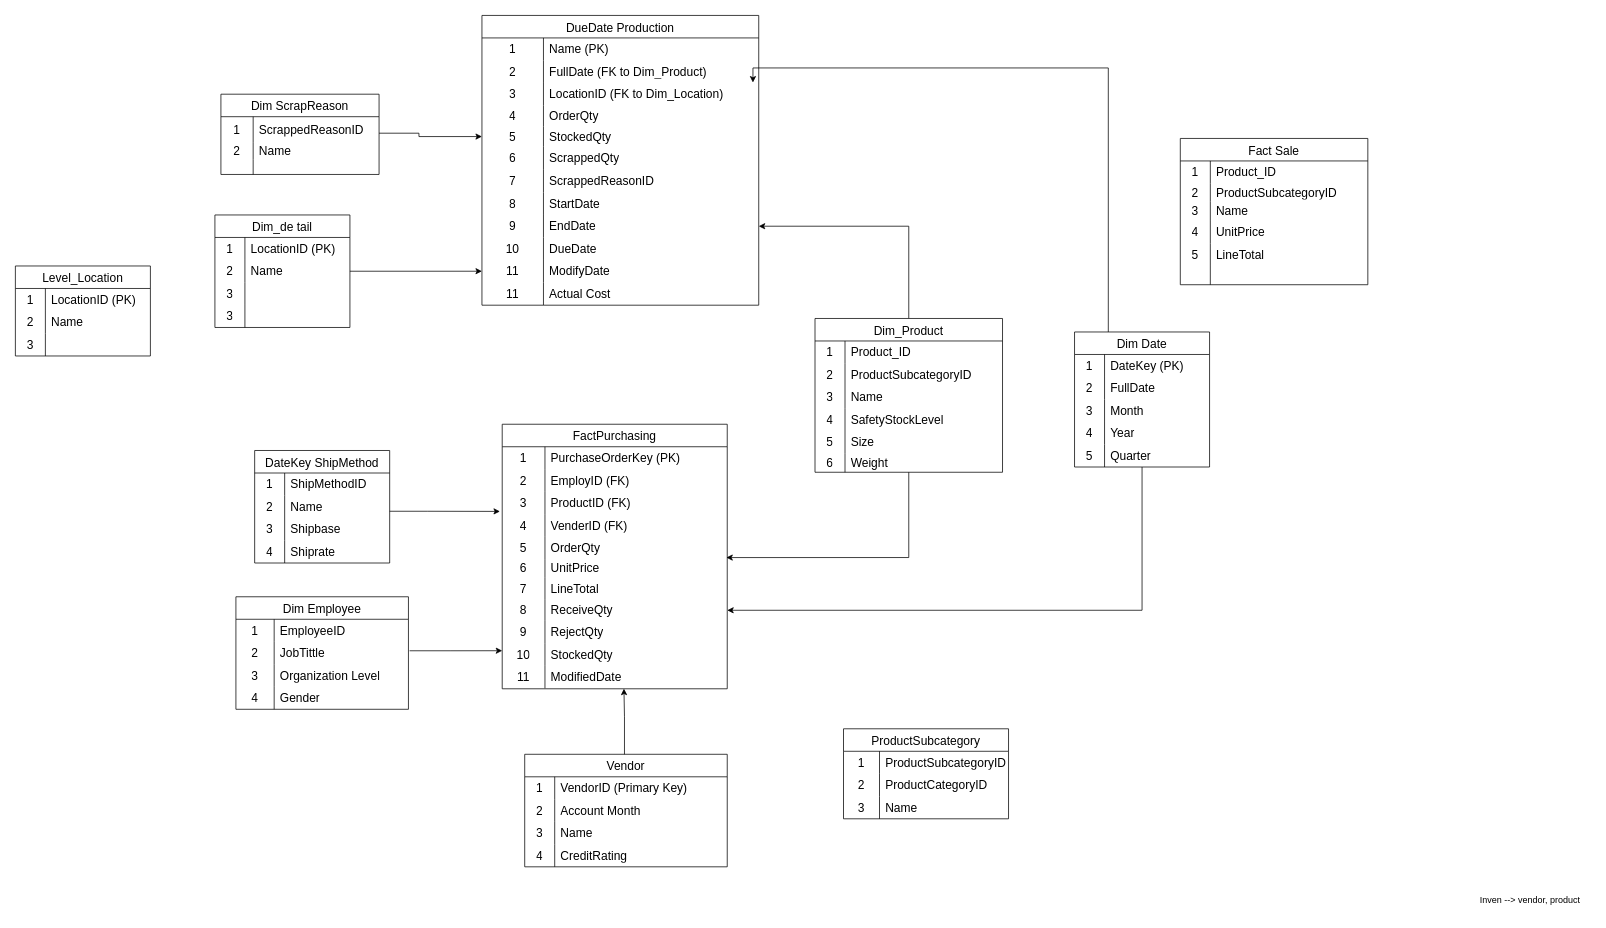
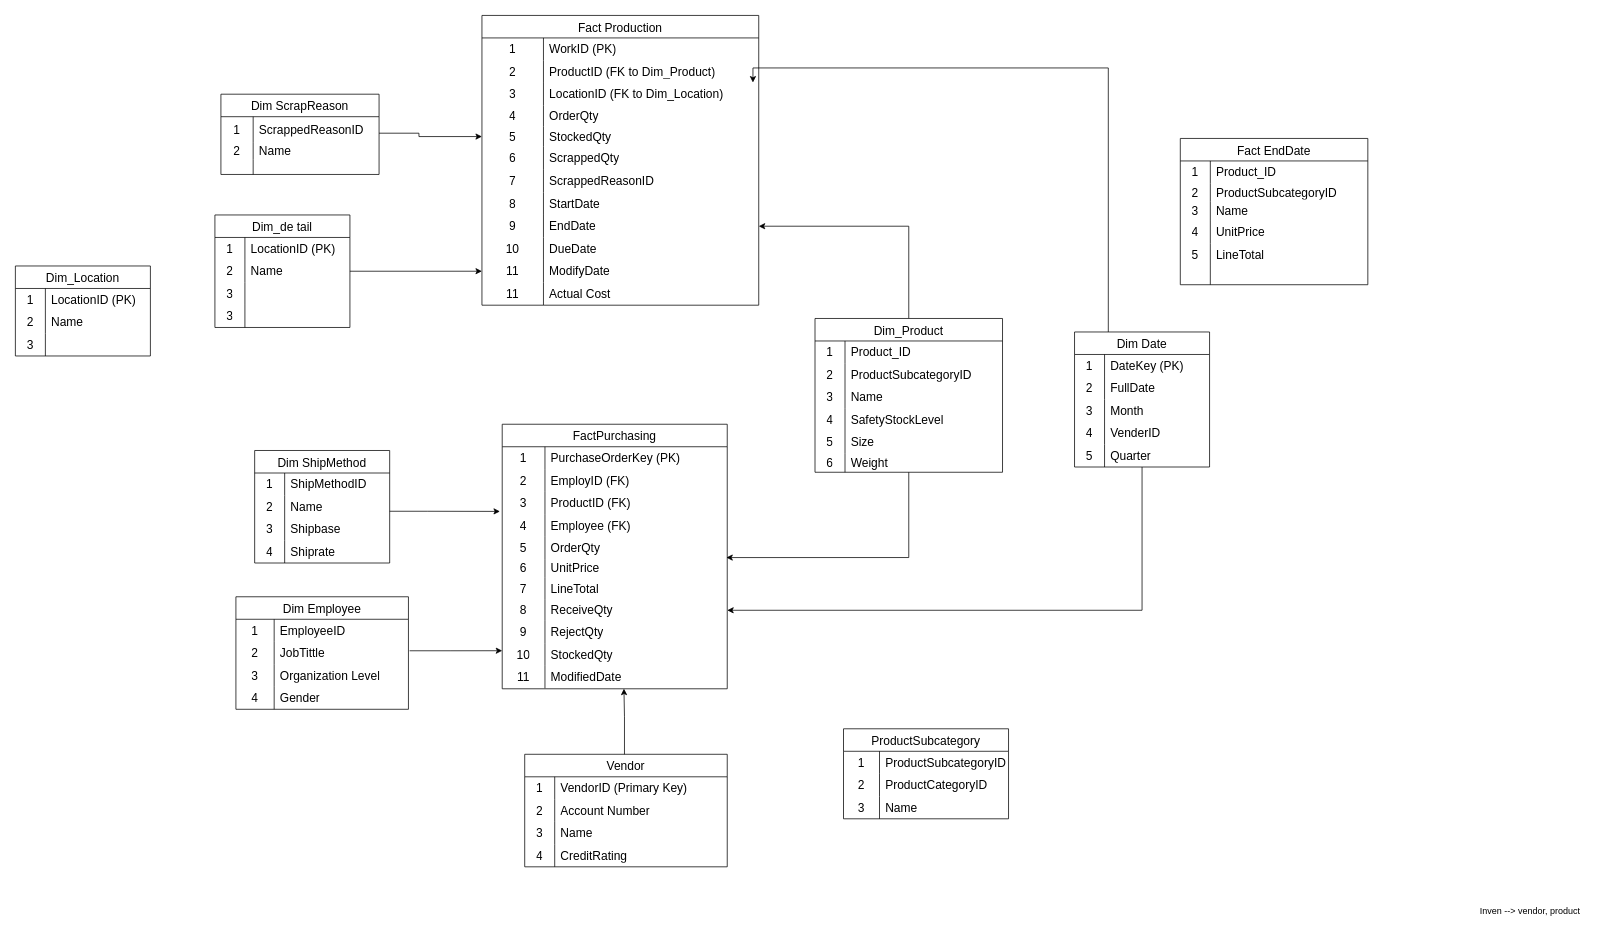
(620, 28) -> (620, 28)
(578, 49) -> (585, 49)
(634, 72) -> (641, 72)
(1274, 151) -> (1274, 151)
(83, 278) -> (83, 278)
(1124, 433) -> (1137, 433)
(322, 463) -> (322, 463)
(593, 525) -> (591, 525)
(603, 810) -> (606, 810)
(1530, 900) -> (1530, 912)
